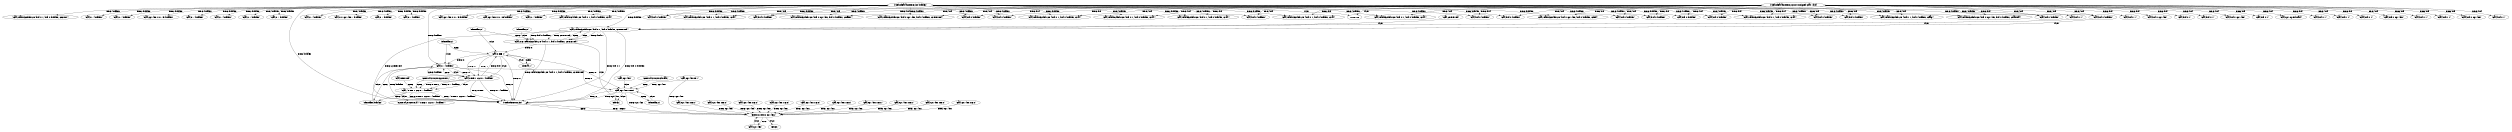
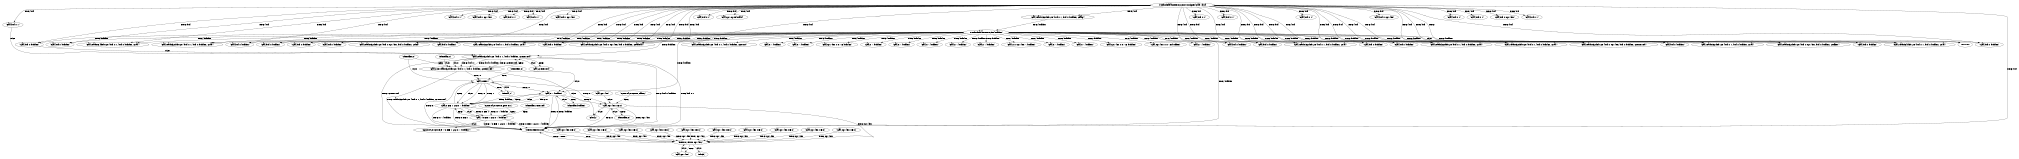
(1406, 6) -> (1022, 25)
none -> (437, 11)
(1367, 11) -> (1432, 25)
none -> (534, 60)
(496, 66) -> (460, 93)
(402, 78) -> (535, 106)
(656, 78) -> (633, 93)
(690, 78) -> none
(394, 96) -> (465, 115)
none -> (1724, 126)
